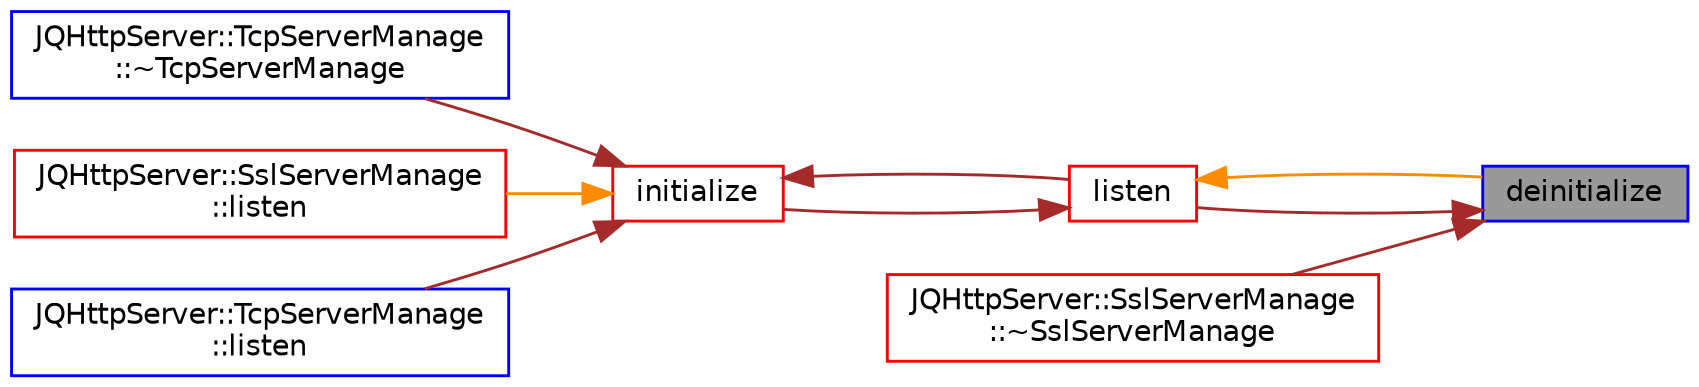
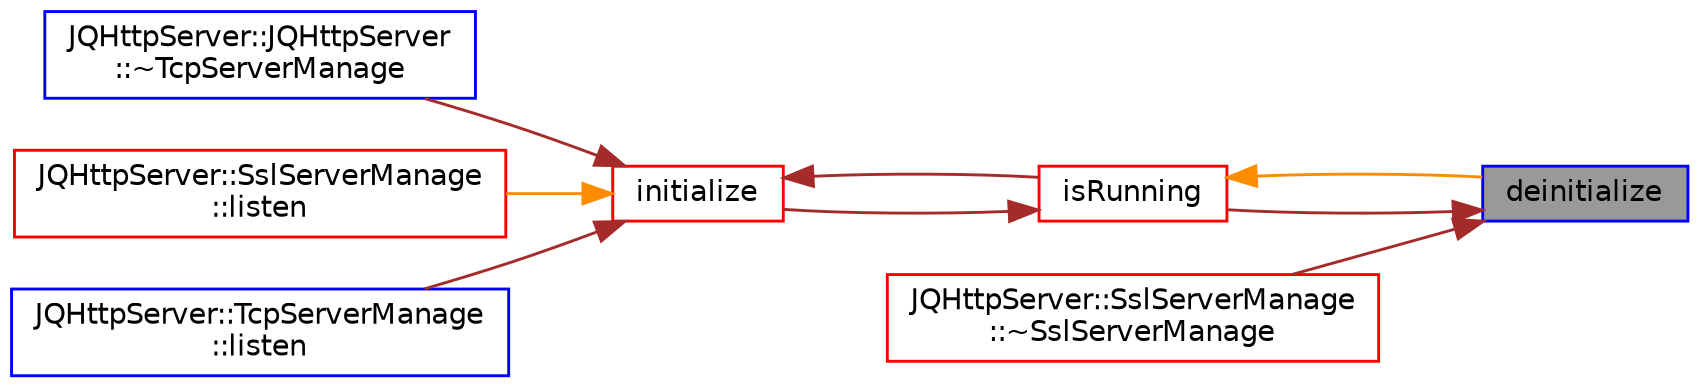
(260, 55) -> (260, 55)
(1133, 194) -> (1133, 194)
